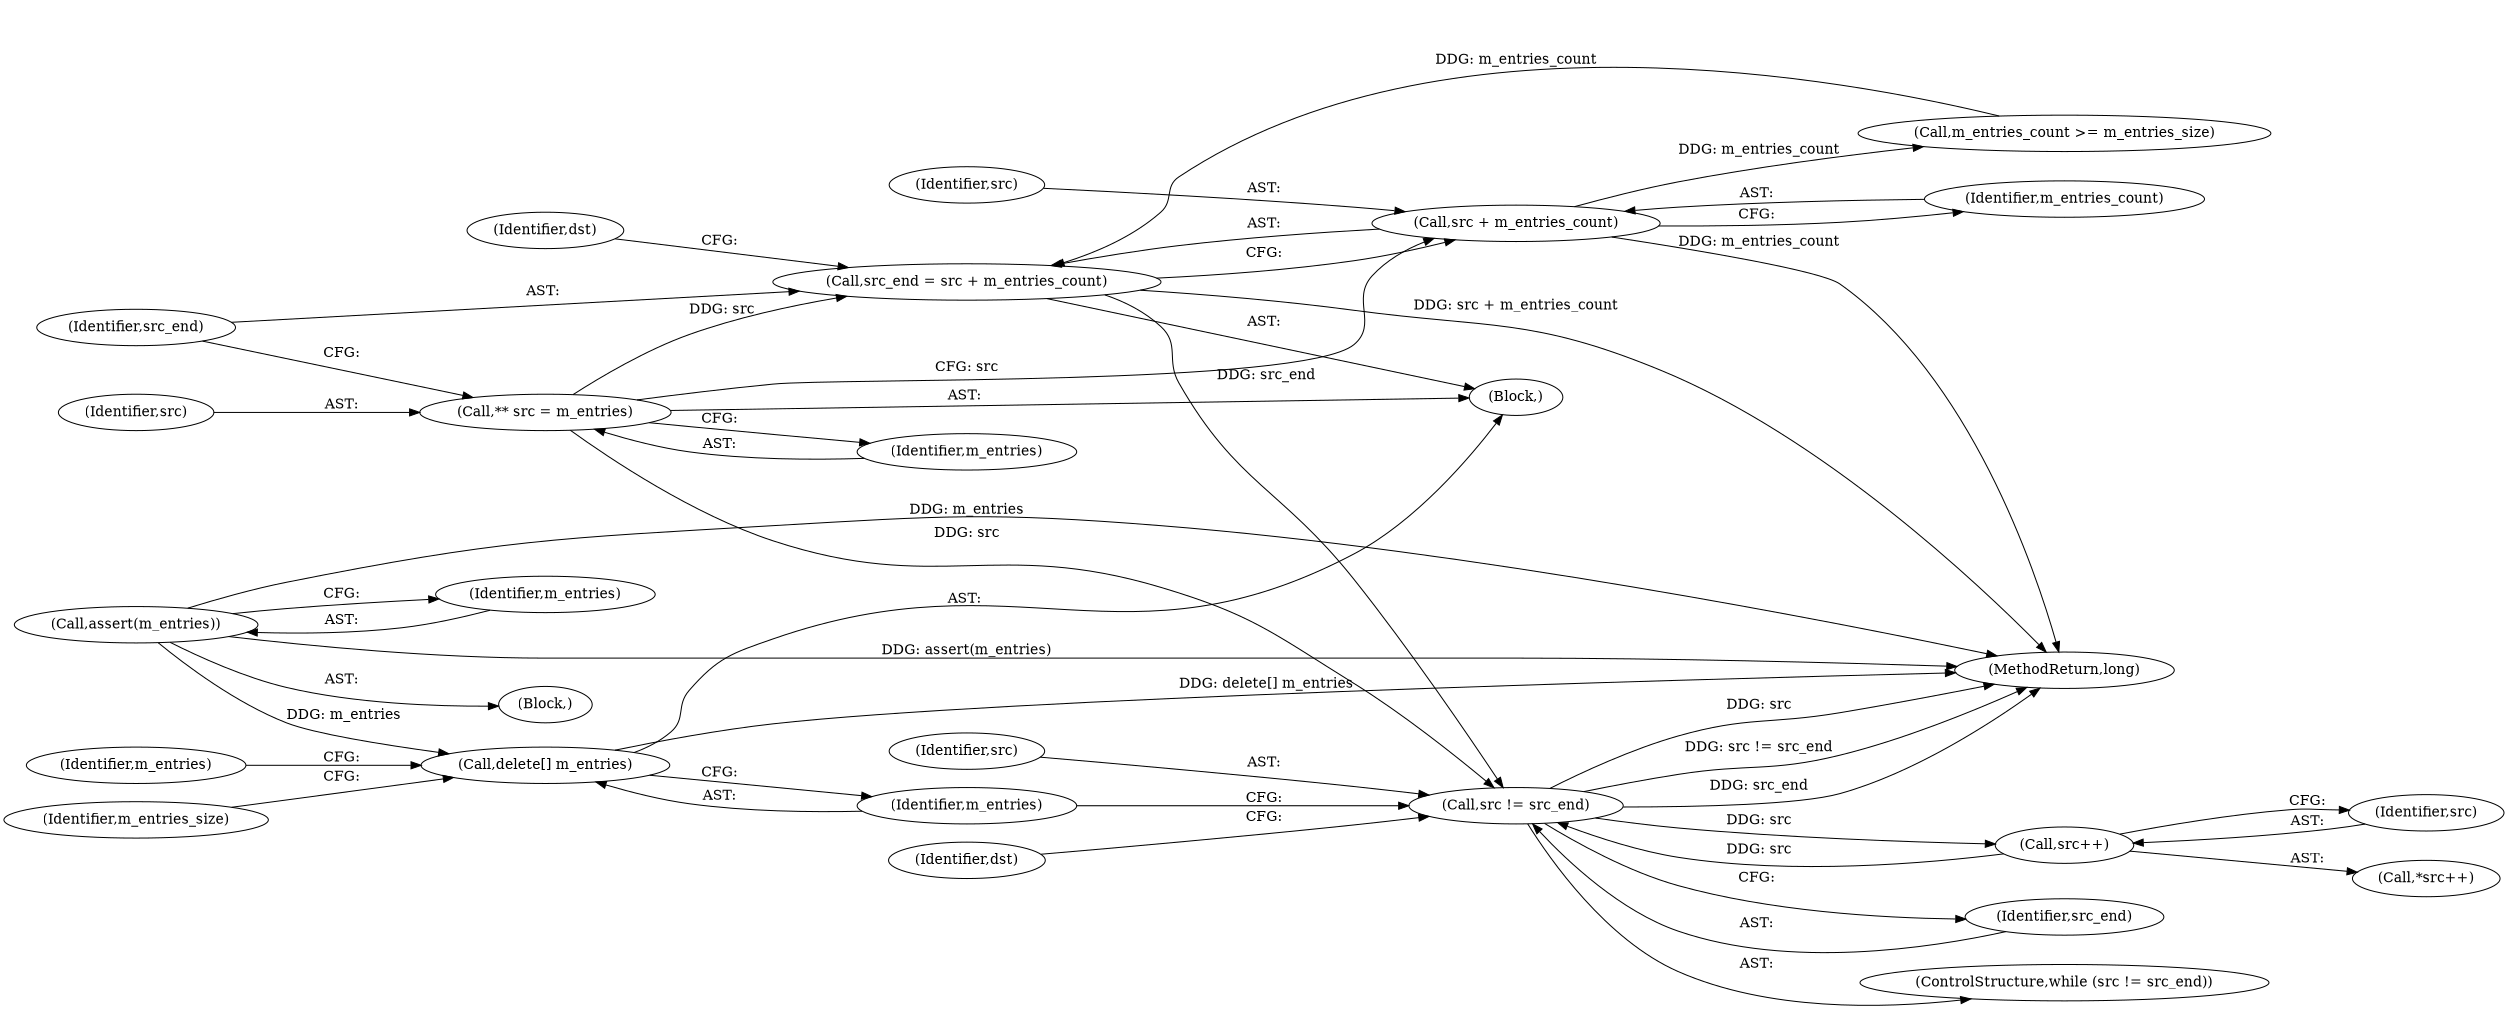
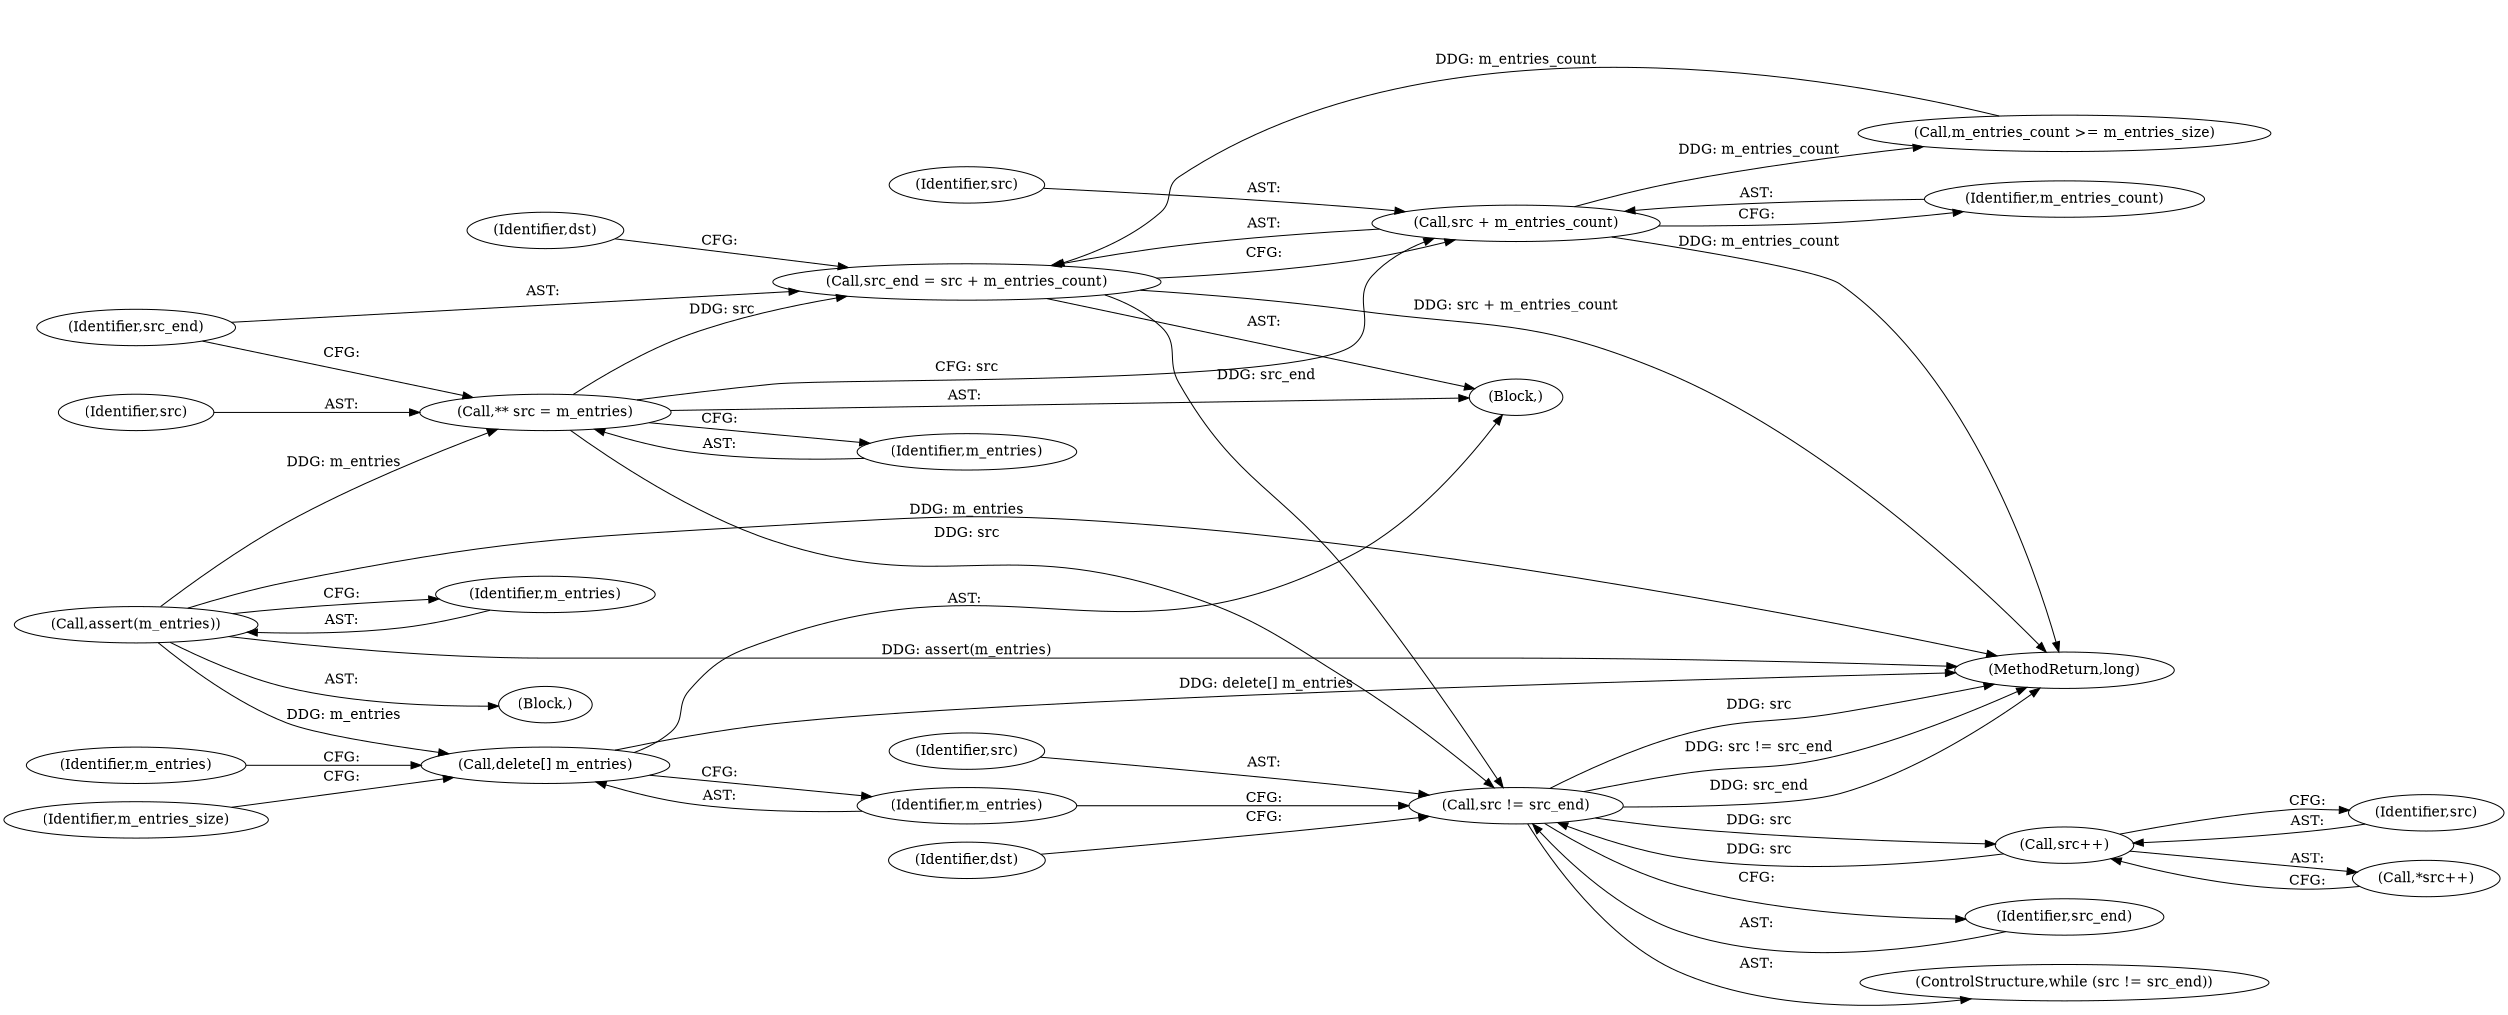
none -> (317, 507)
none -> (2239, 885)
